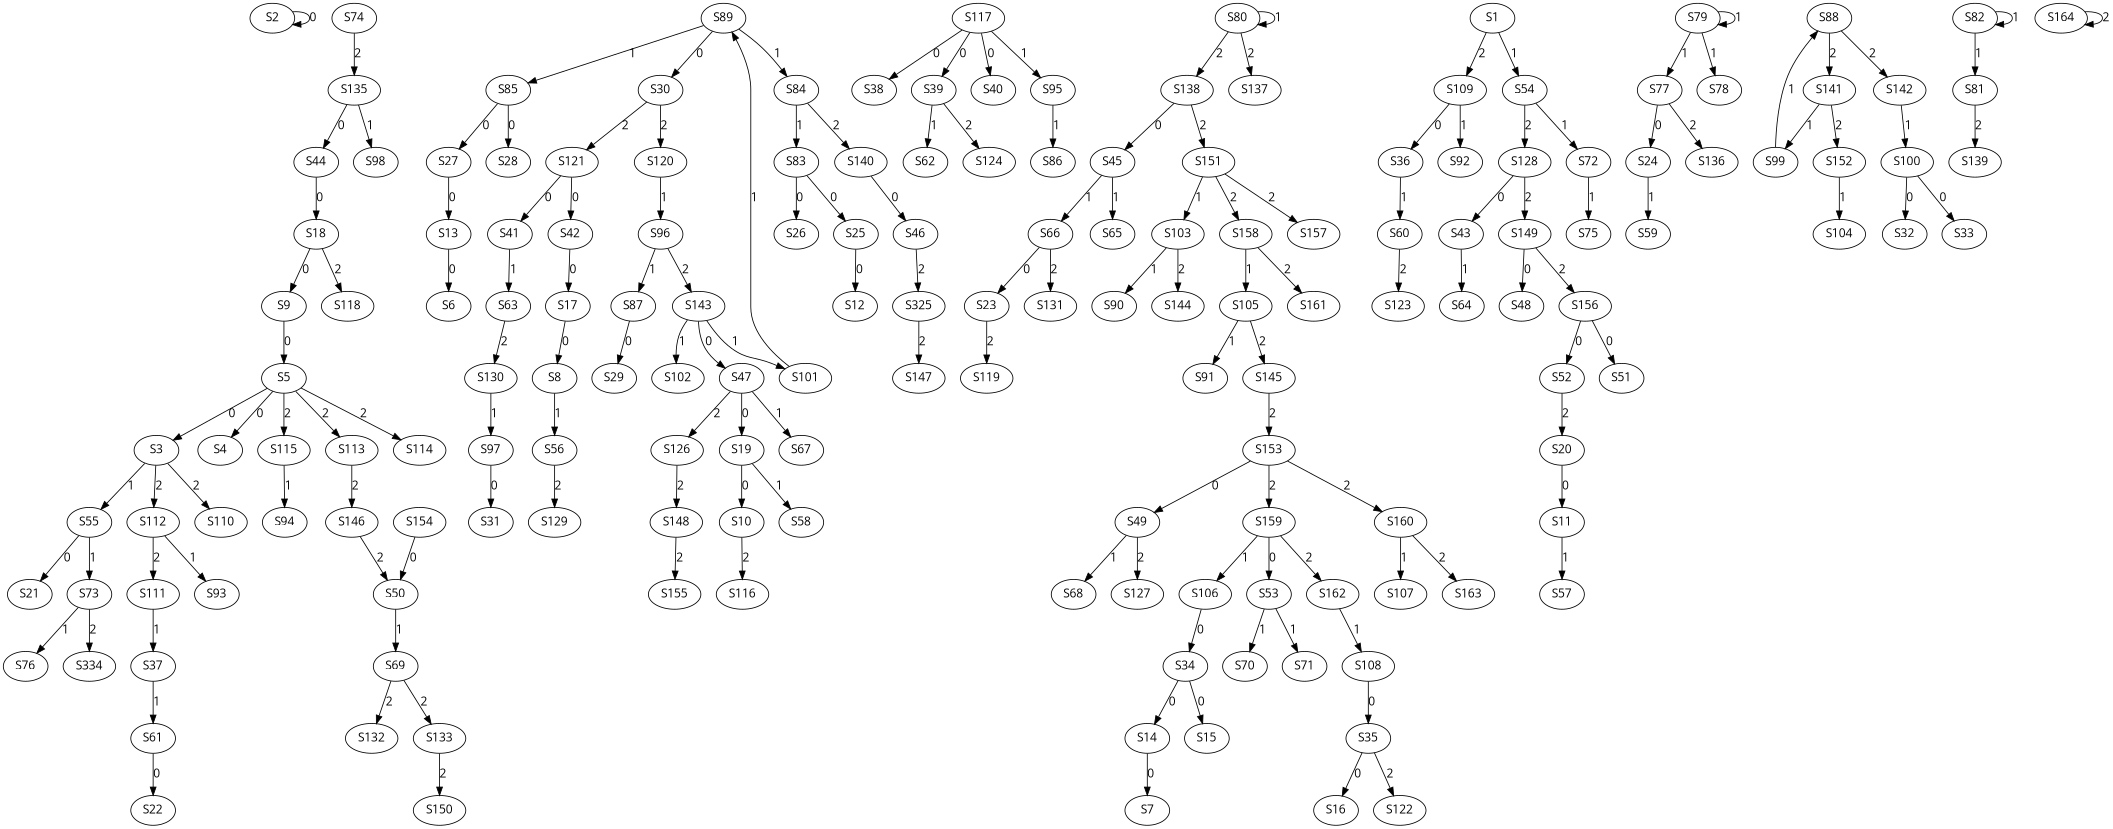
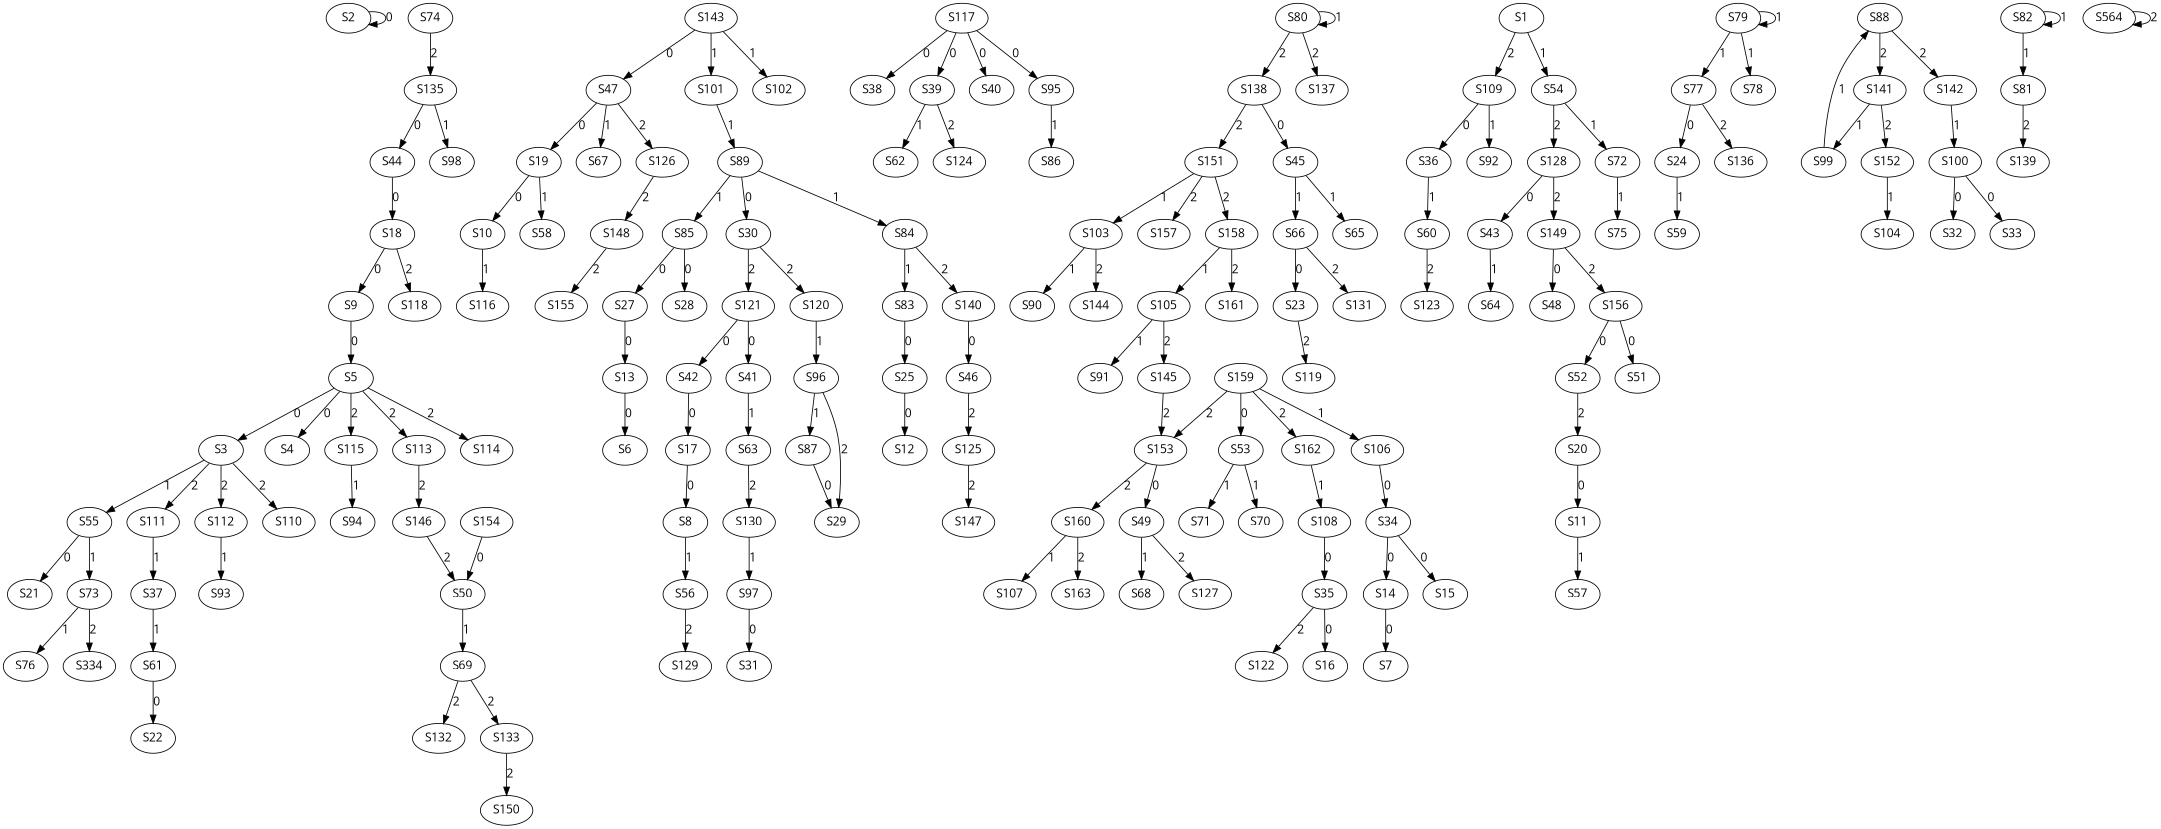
(2061, 18) -> (2109, 18)
(1024, 54) -> (1016, 54)
(796, 234) -> none
(678, 267) -> (839, 444)
(919, 306) -> (969, 450)
(1269, 482) -> (1204, 412)
(153, 554) -> (190, 483)
(746, 558) -> (486, 270)
